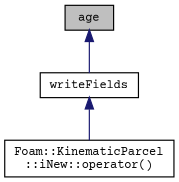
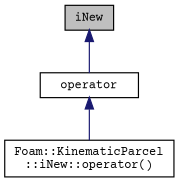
(89, 18) -> (89, 18)
(89, 85) -> (89, 85)
